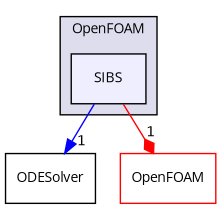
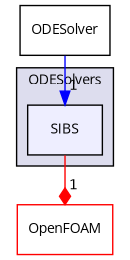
(109, 30) -> (65, 81)
(82, 124) -> (65, 76)
